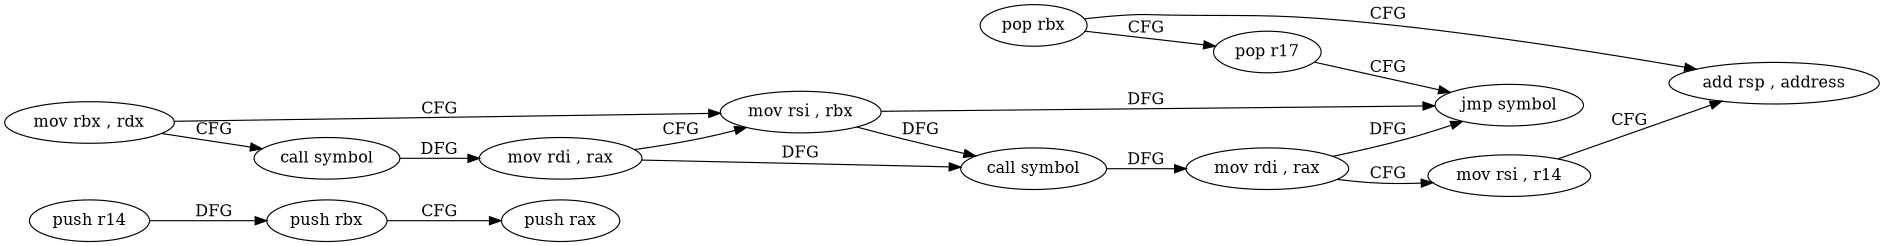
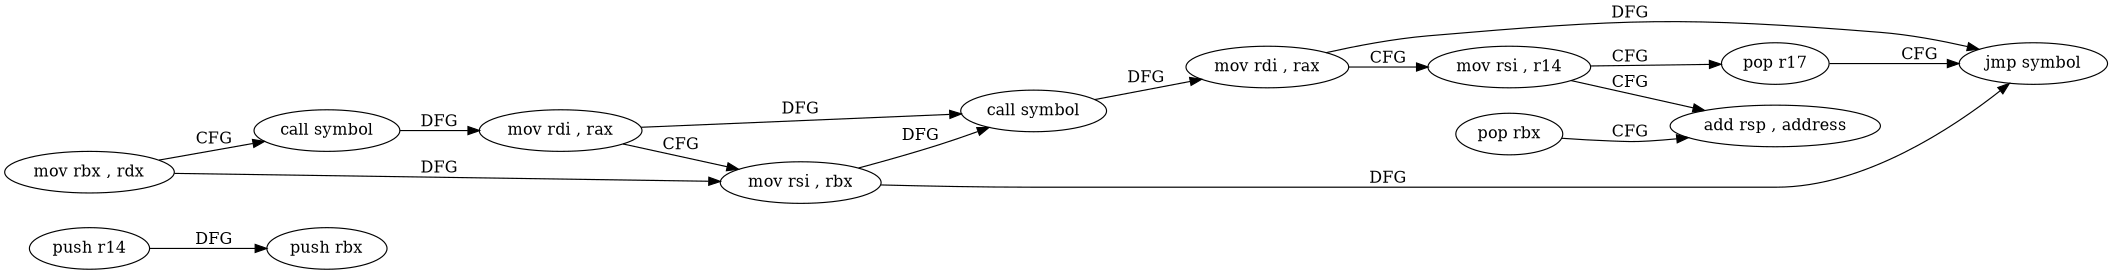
(1144, 38) -> (1650, 65)
(440, 109) -> (440, 168)
(561, 221) -> none
